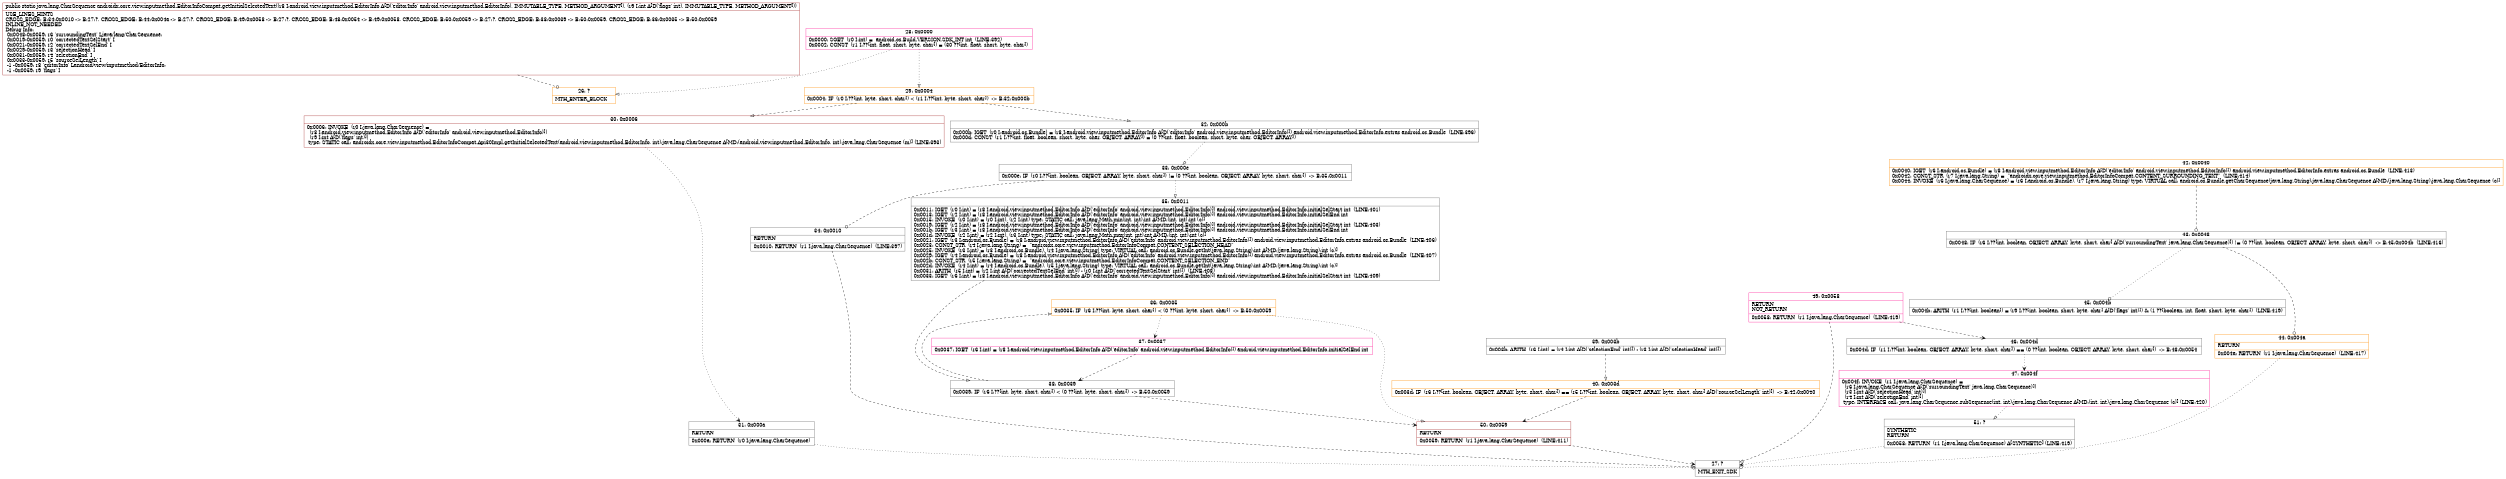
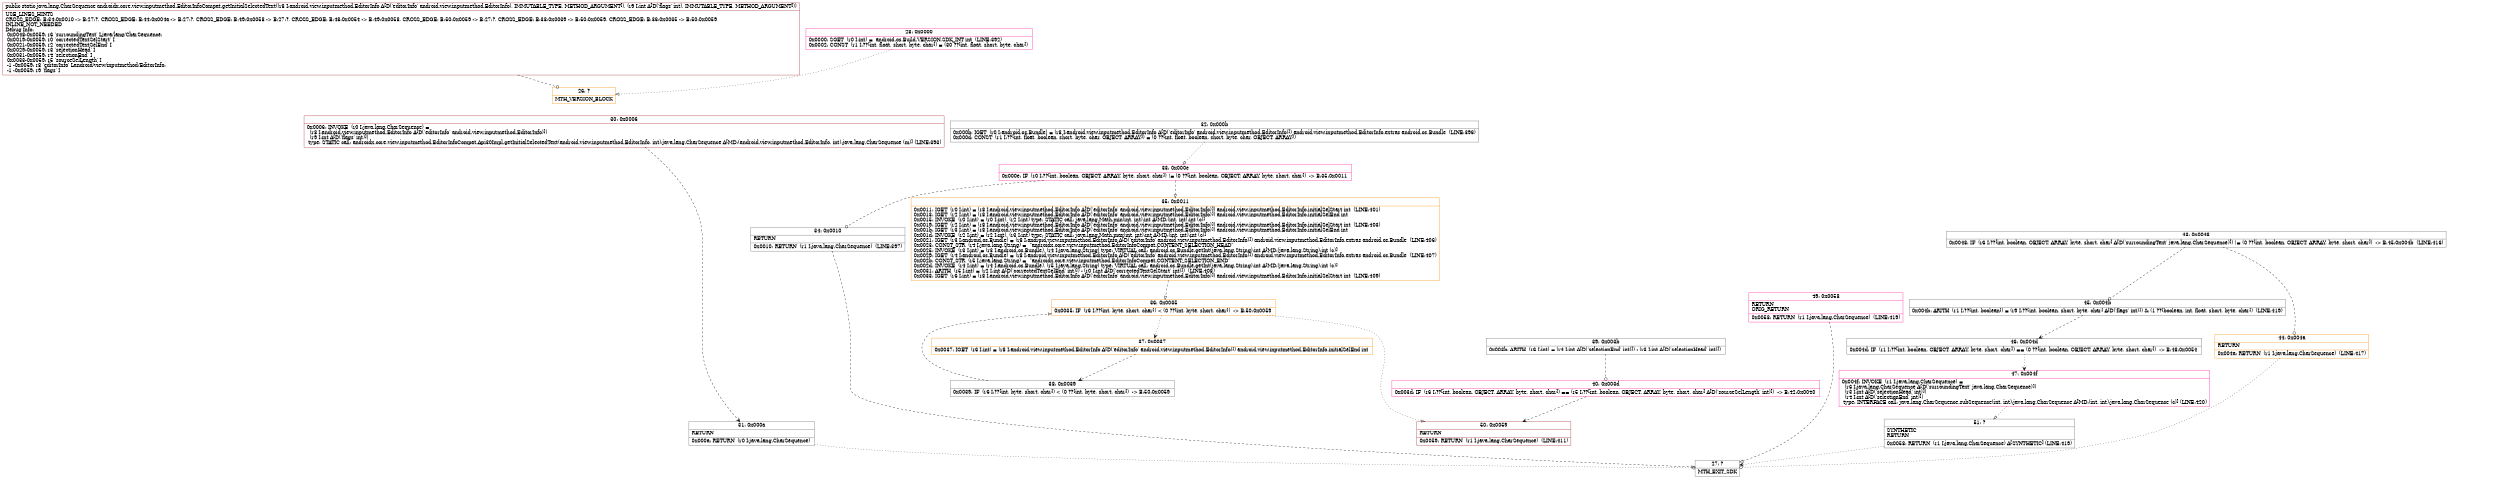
(919, 95) -> none
(581, 99) -> (584, 99)
(1175, 173) -> (1175, 173)
(2196, 173) -> none
(1175, 187) -> (1175, 187)
(1175, 239) -> (1175, 239)
(2148, 273) -> (2148, 273)
(702, 278) -> (702, 278)
(1769, 310) -> (1770, 310)
(1941, 330) -> (2062, 326)
(922, 333) -> (1167, 288)
(1152, 346) -> (1152, 346)
(1606, 366) -> (1606, 366)
(1606, 389) -> (1606, 389)
(1274, 411) -> none
(1630, 455) -> none
